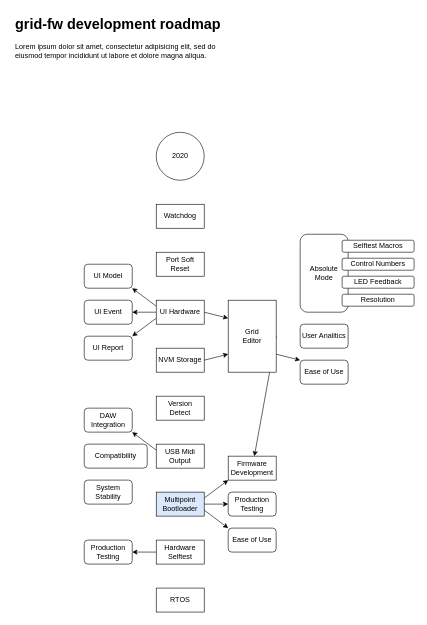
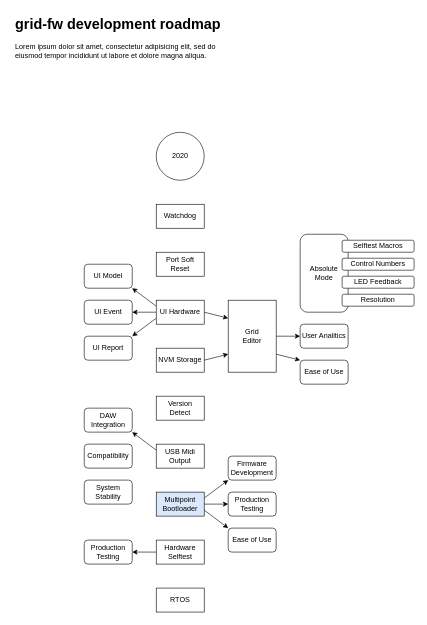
(263, 411) -> (294, 336)
(116, 456) -> (108, 456)
(252, 468) -> (252, 468)
